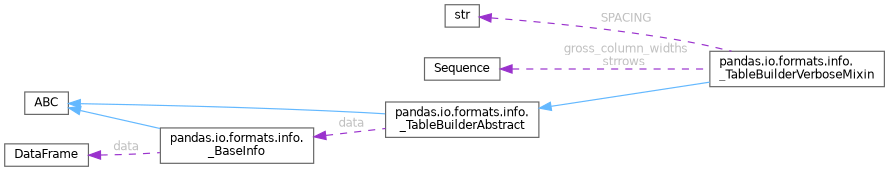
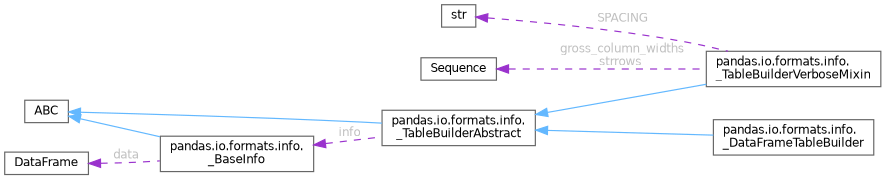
(350, 124) -> (348, 133)
none -> (794, 137)
